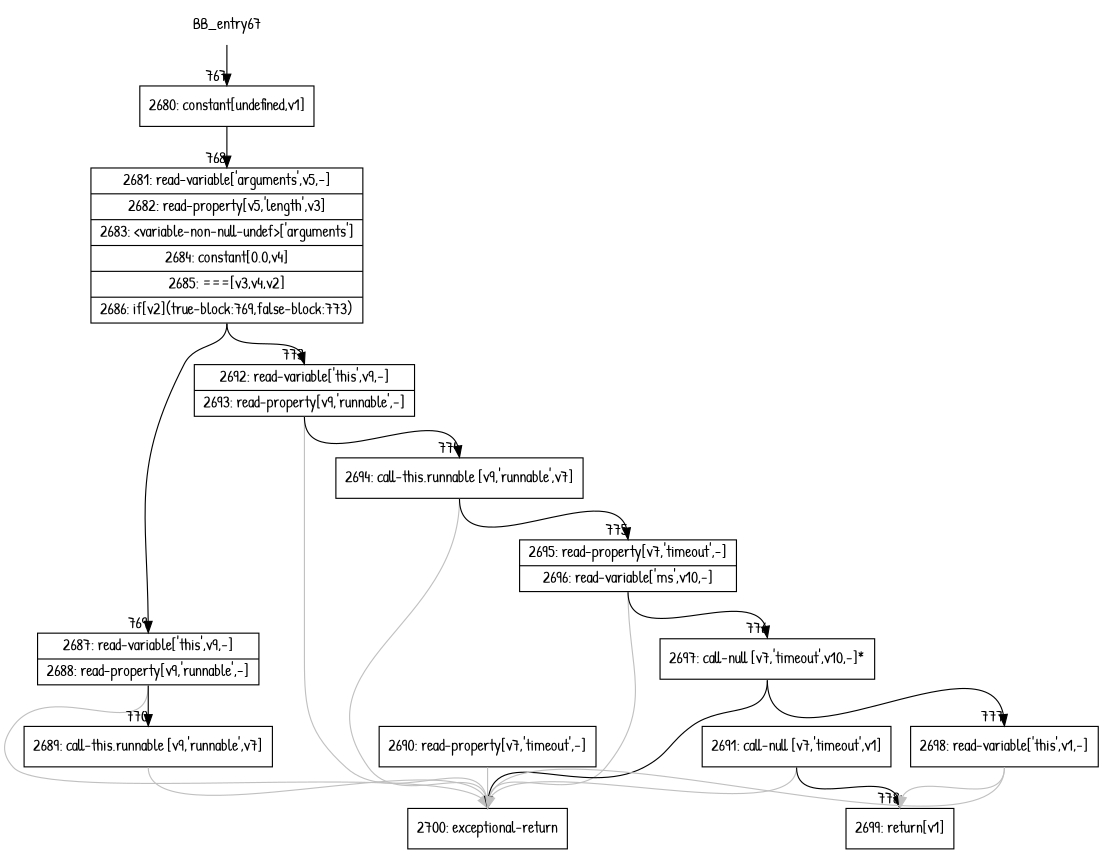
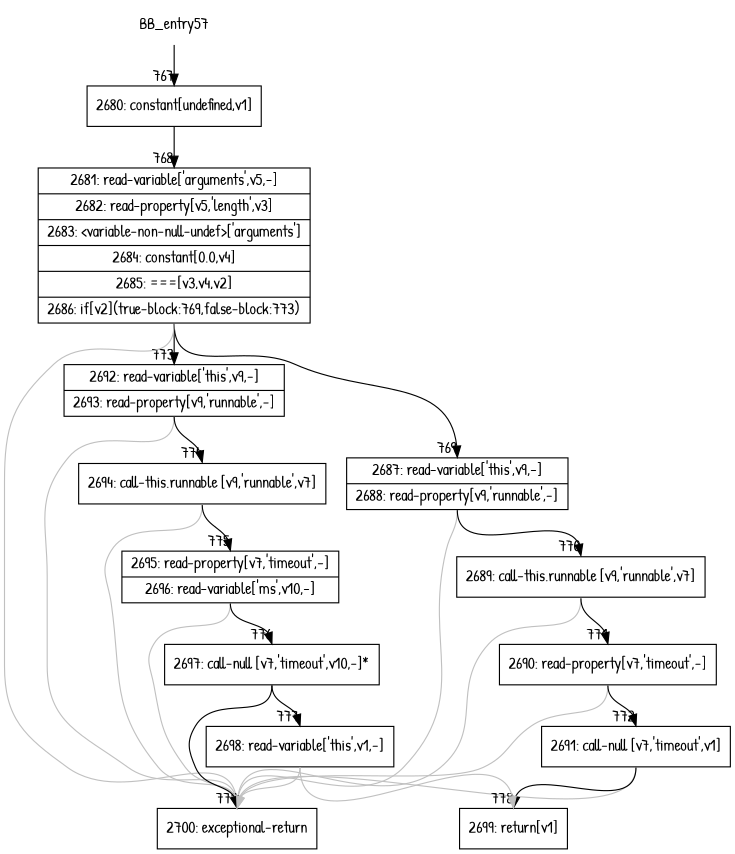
(227, 25) -> (174, 25)
none -> (4, 592)
none -> (590, 617)
none -> (617, 702)
